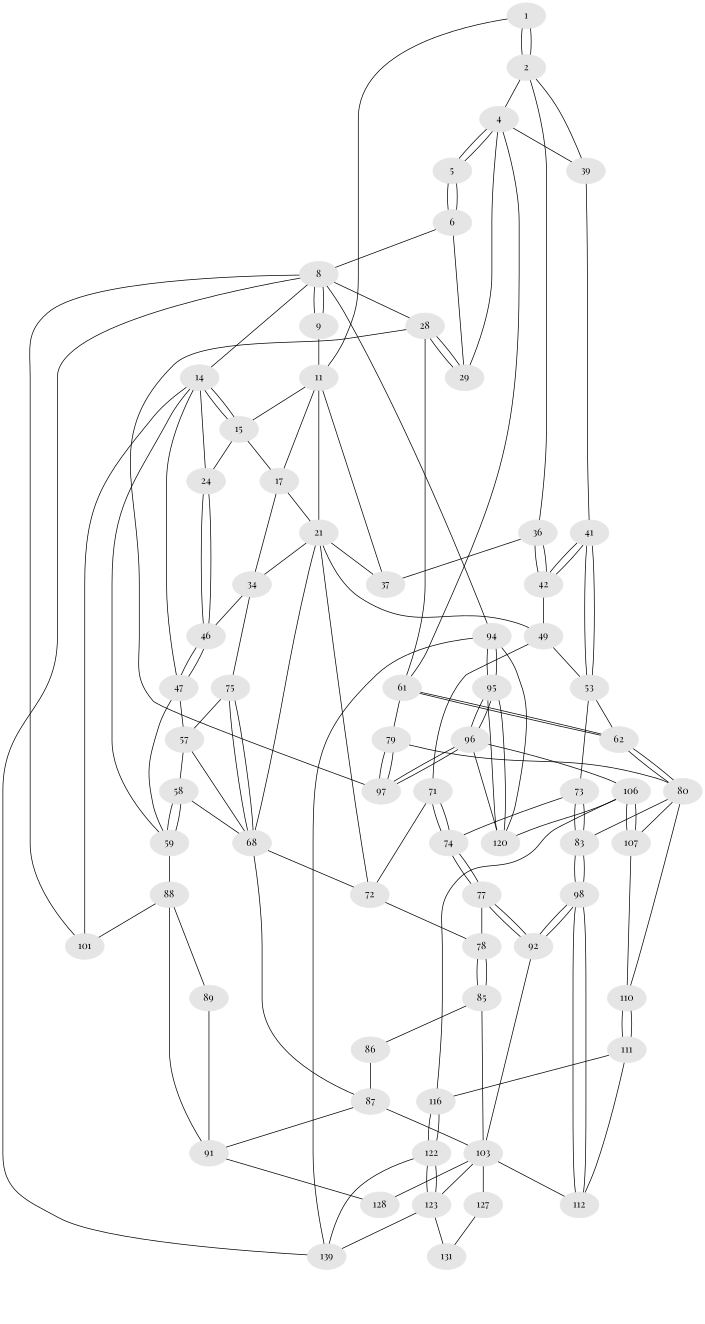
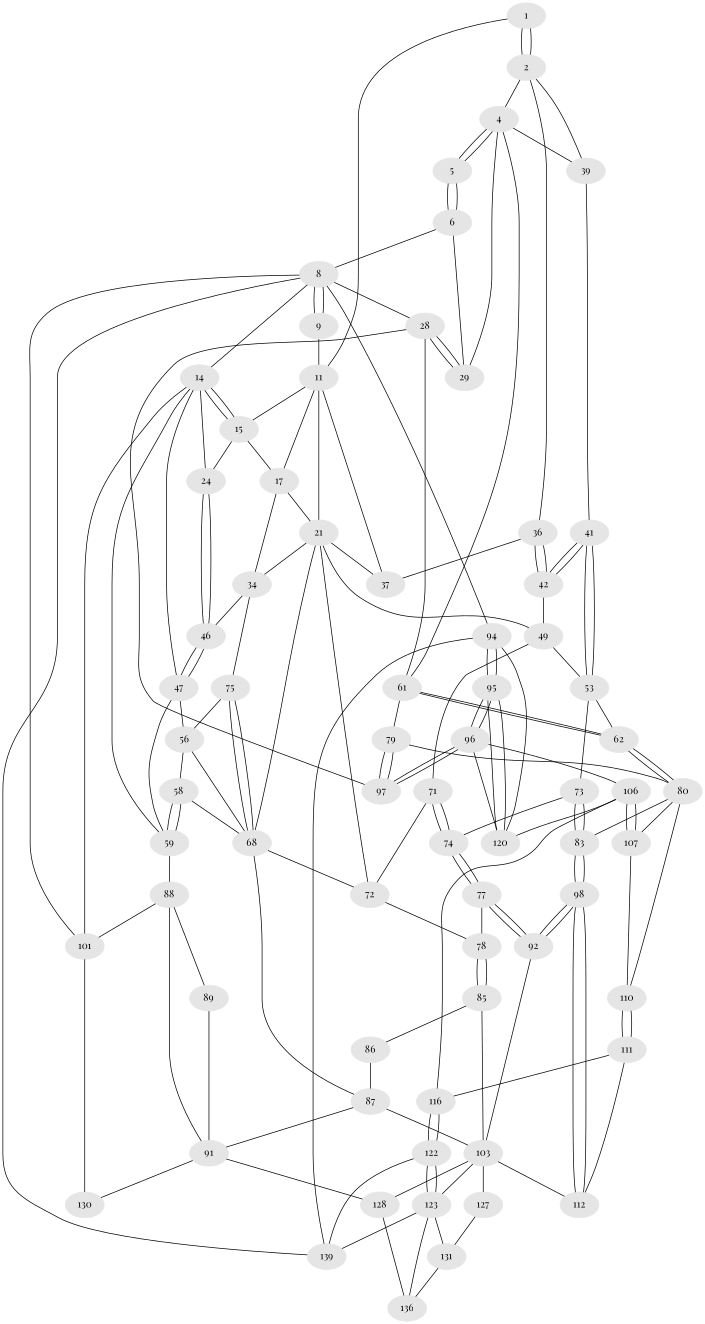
(185, 740) -> (185, 740)
none -> (85, 1205)
none -> (407, 1308)
